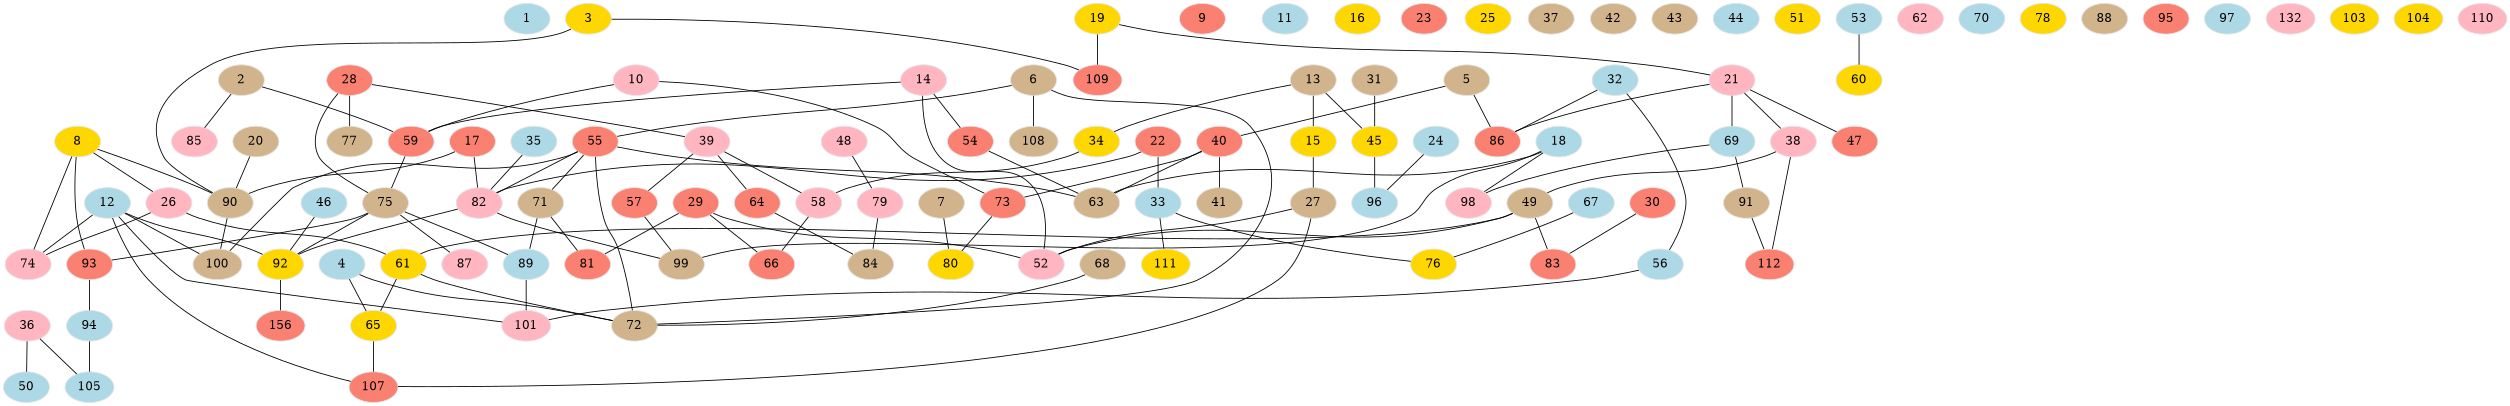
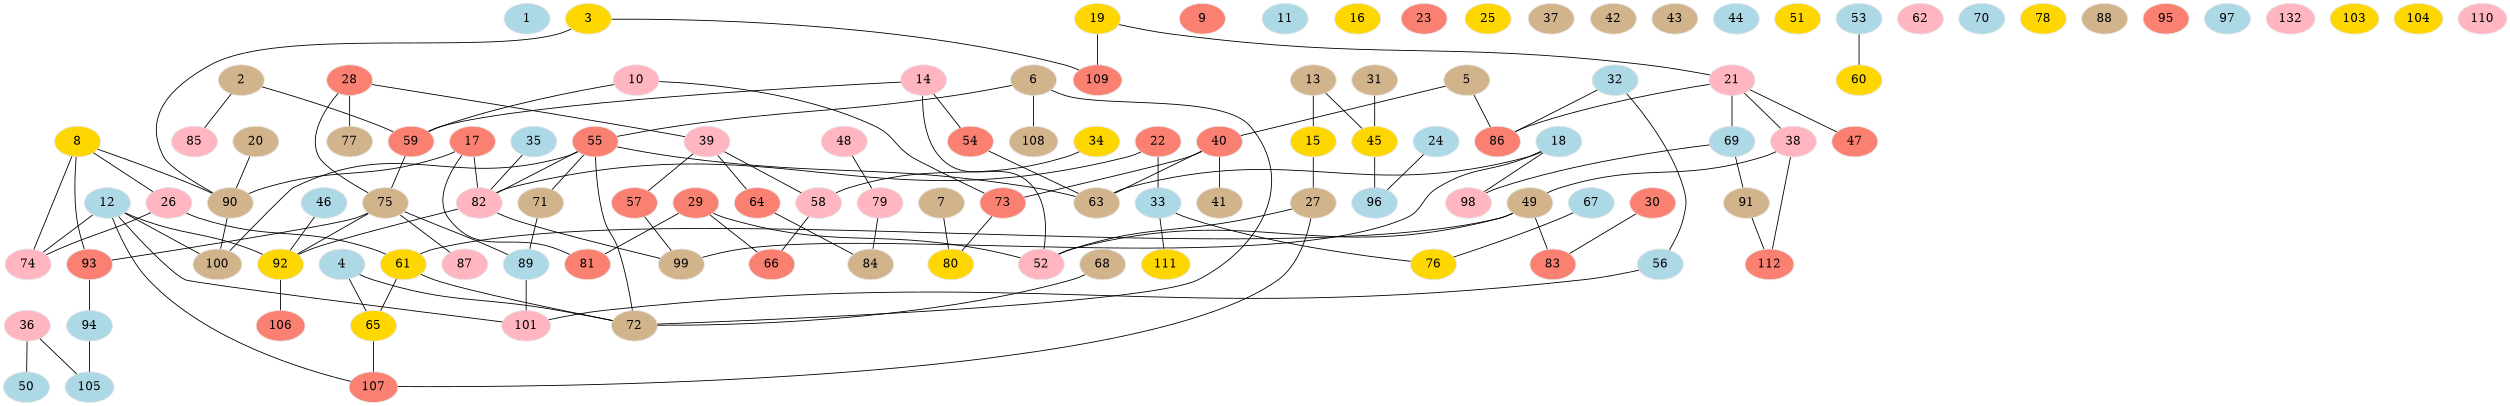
(1210, 102) -> none
(559, 227) -> (456, 226)
(281, 326) -> (281, 326)
